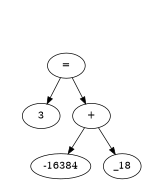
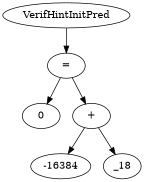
none -> (66, 15)
(41, 116) -> (41, 116)
